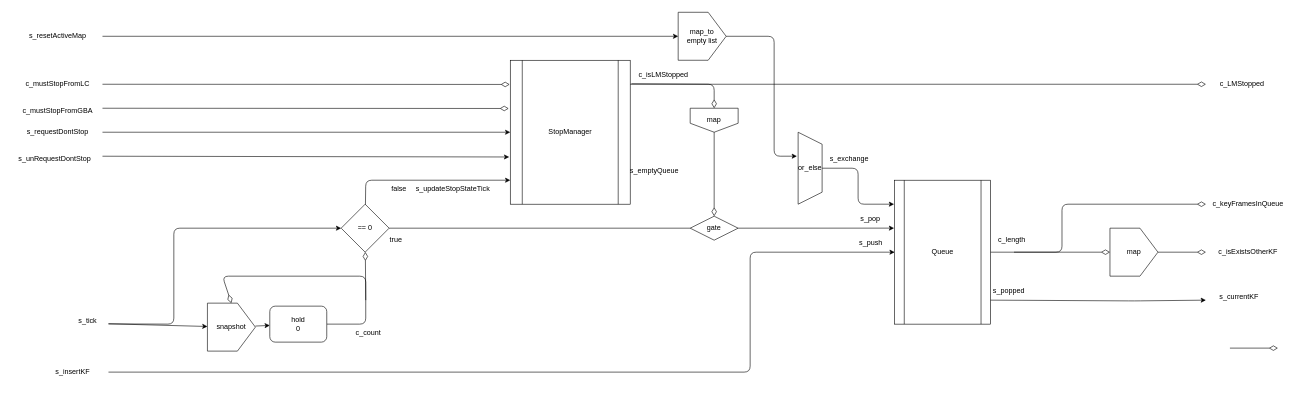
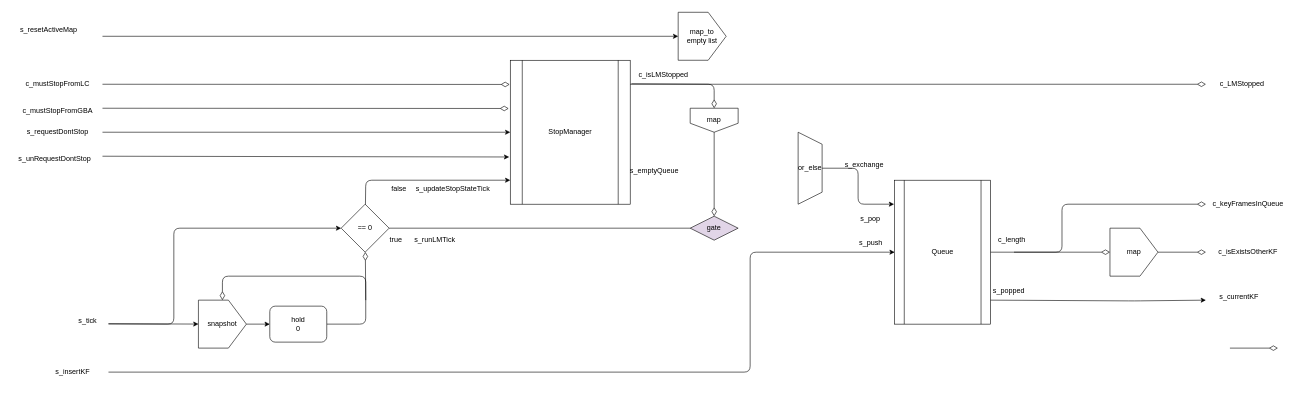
(57, 36) -> (48, 30)
(775, 153) -> none
(849, 159) -> (864, 165)
(714, 228) -> (714, 228)
(888, 228) -> none
none -> (435, 240)
(231, 327) -> (222, 324)
(368, 333) -> none
